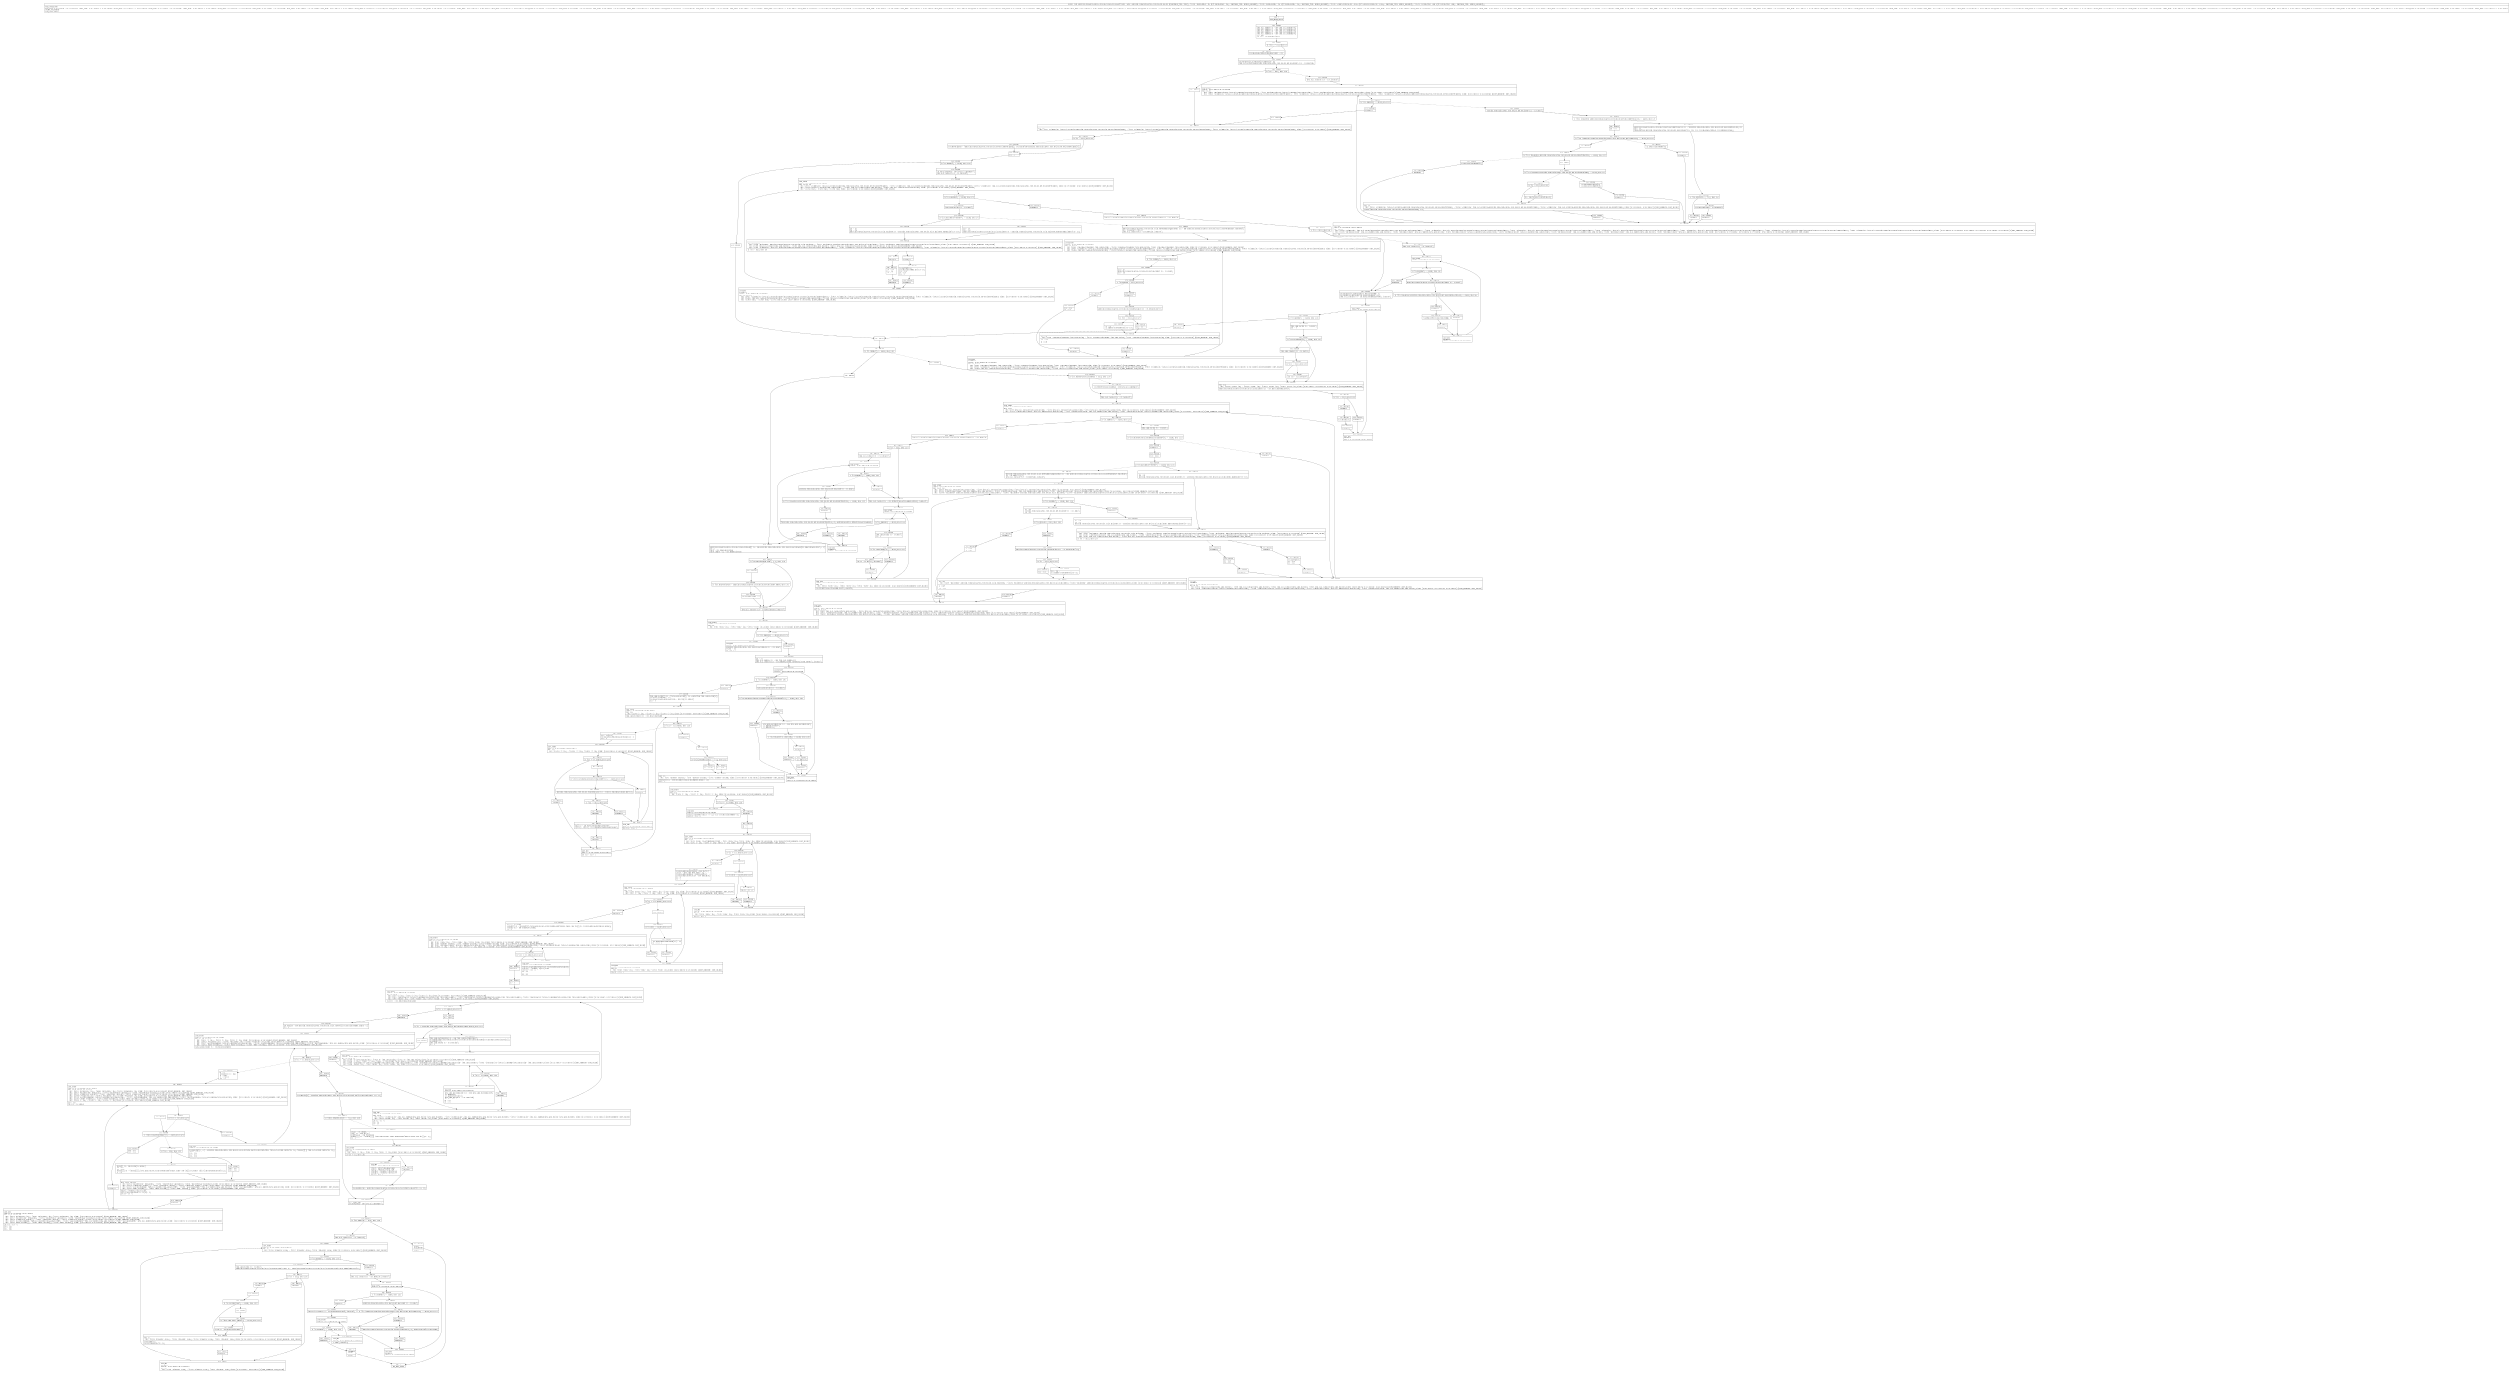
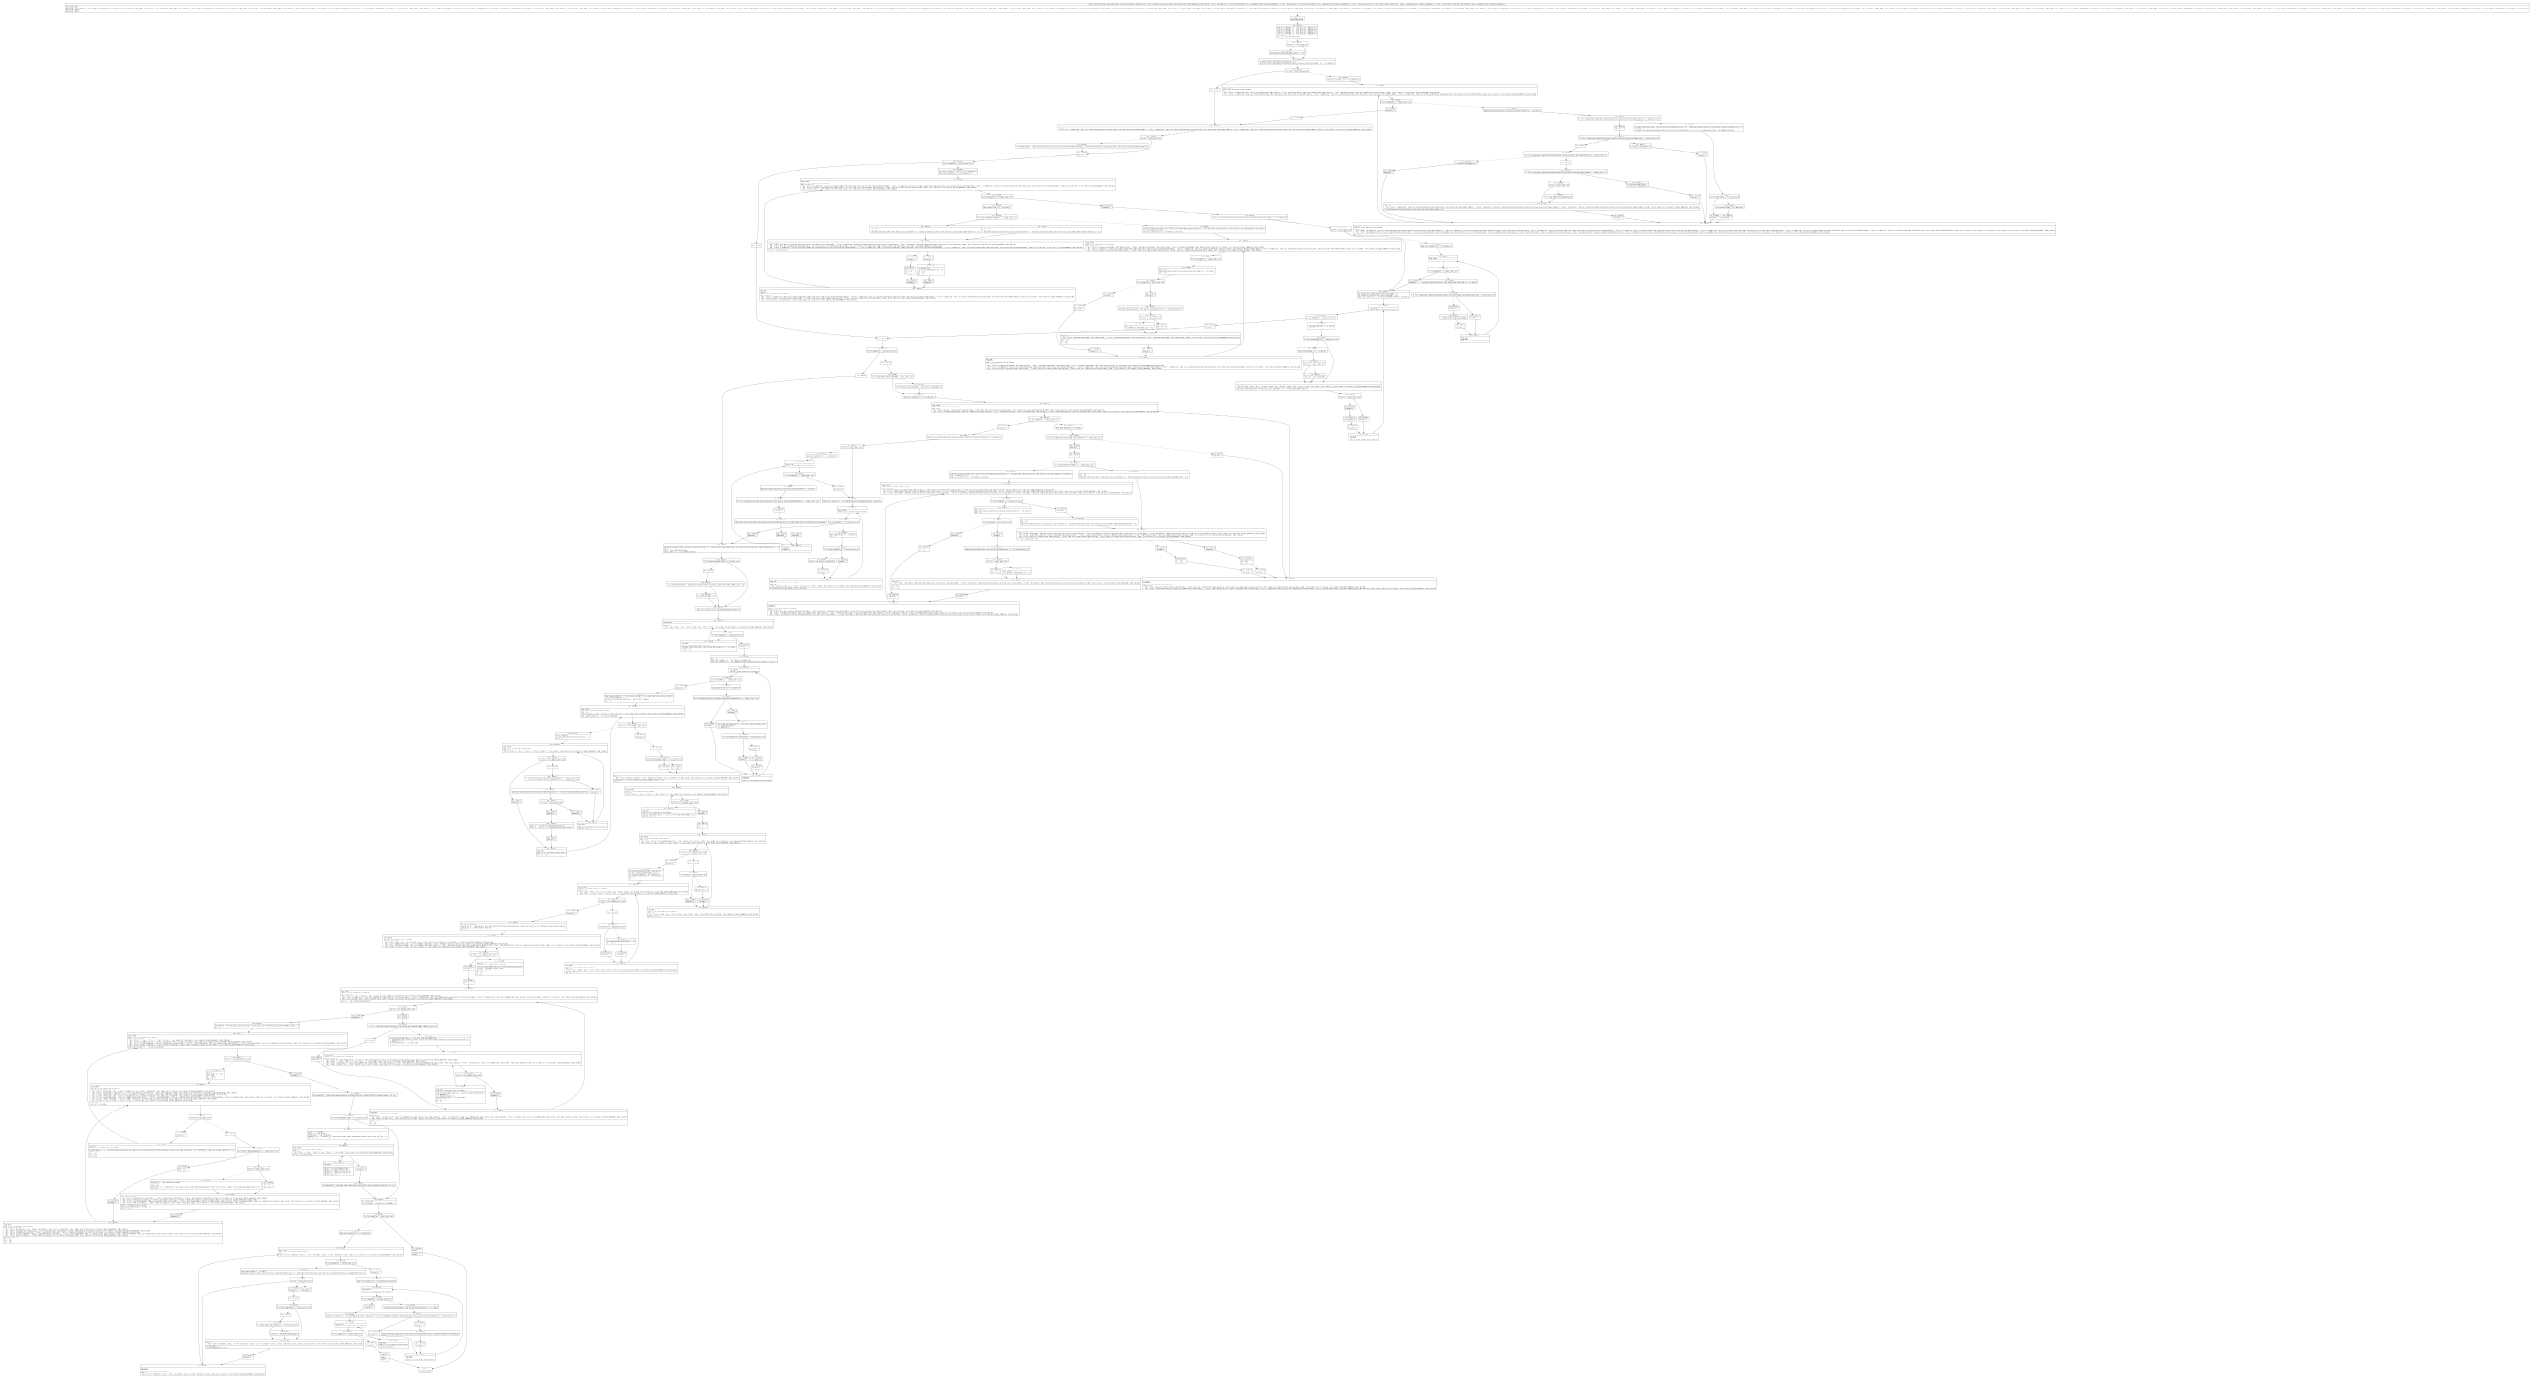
(815, 721) -> (770, 722)
(171, 1125) -> (215, 1126)
